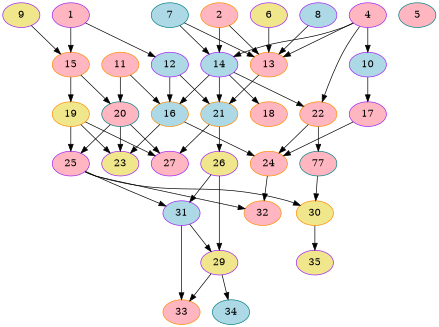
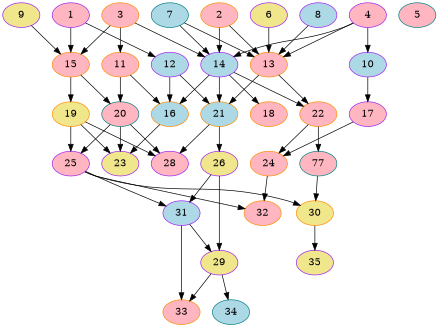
none -> (120, 15)
(339, 60) -> (291, 87)
(215, 137) -> none
(170, 164) -> (170, 164)
